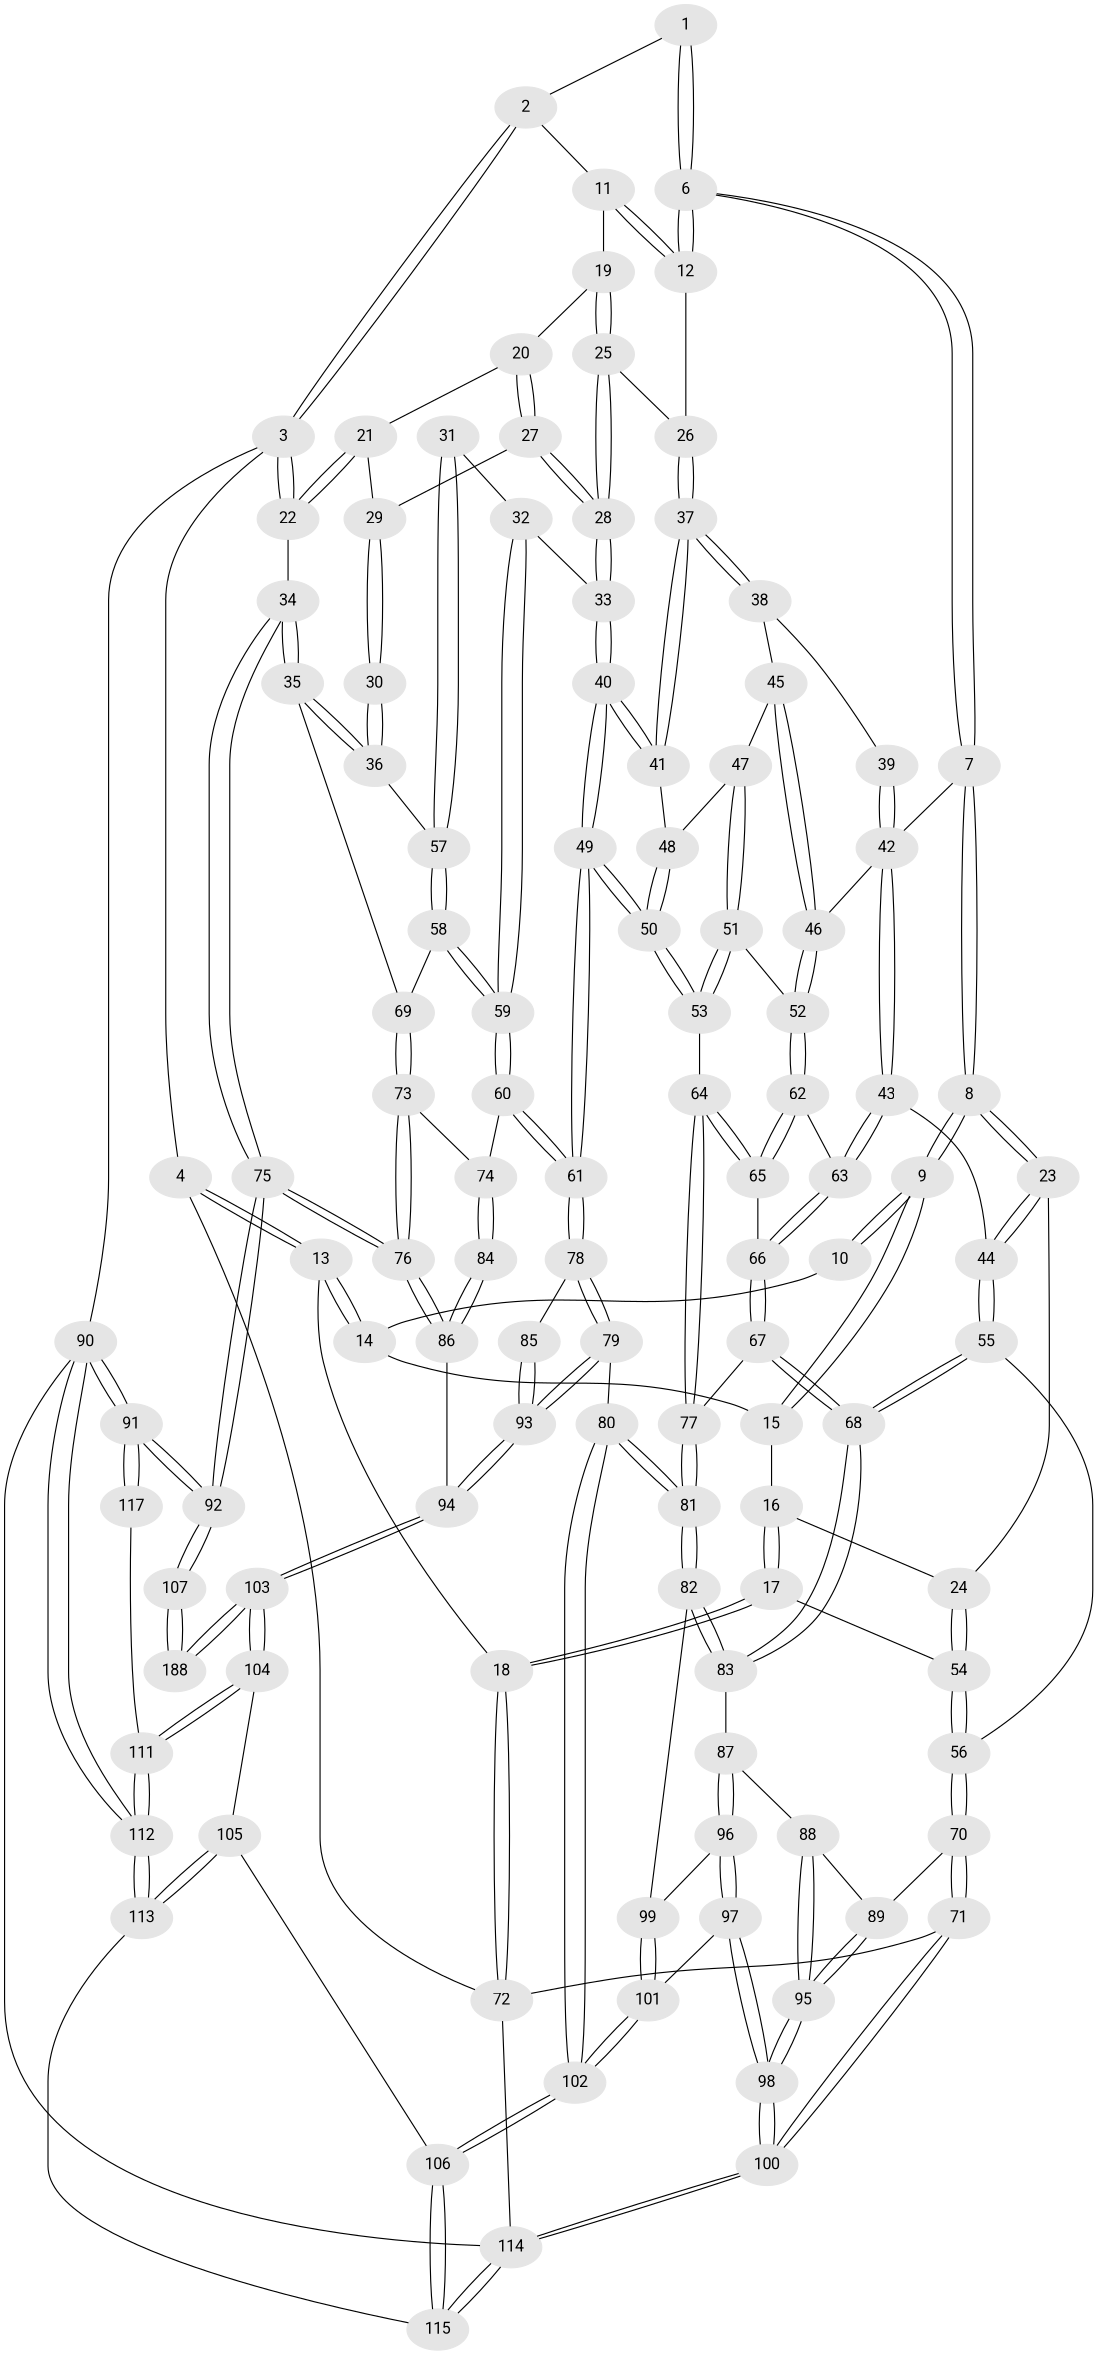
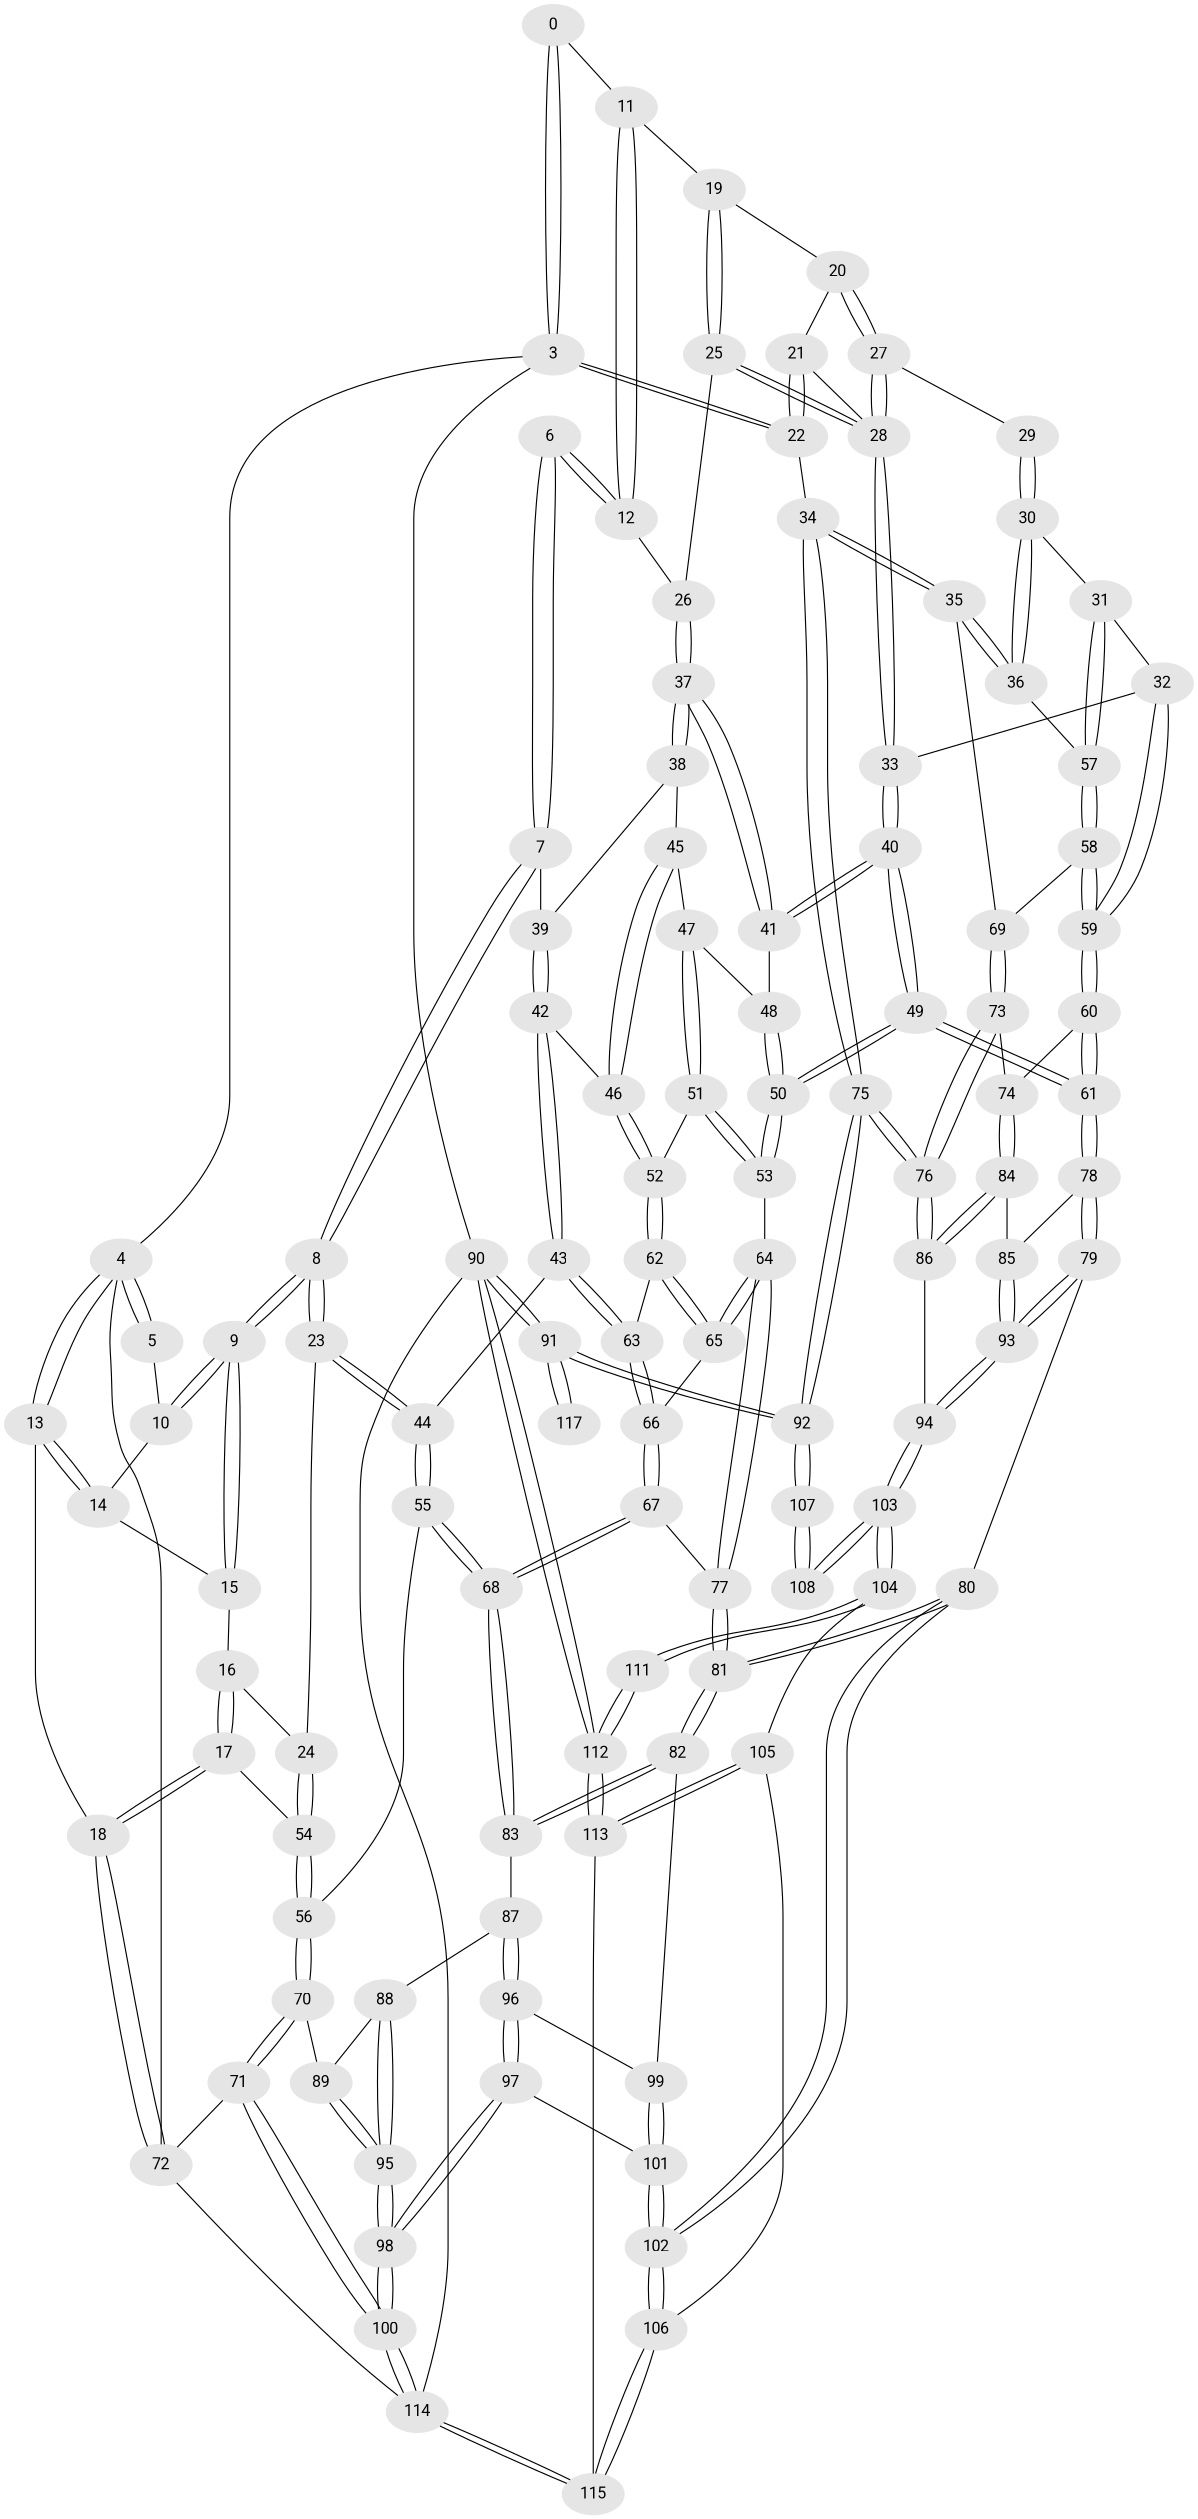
(686, 25) -> none
(526, 107) -> (553, 25)
(370, 478) -> (838, 395)
none -> (1064, 560)
(928, 807) -> (541, 889)
none -> (1007, 1219)
none -> (152, 1342)
(131, 1630) -> none
(175, 1671) -> (802, 1589)
